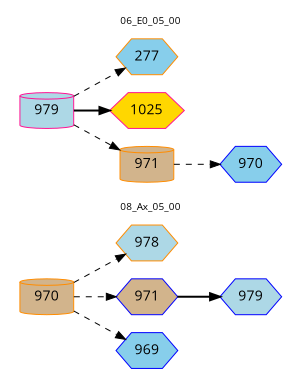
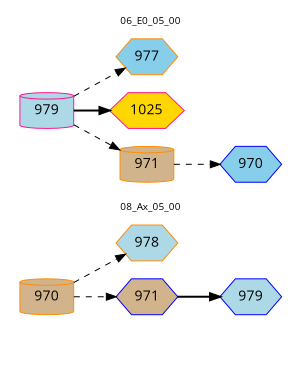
(147, 57) -> (147, 57)
(147, 351) -> none
